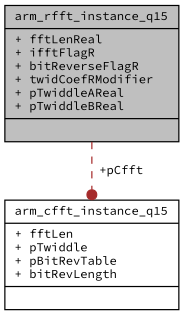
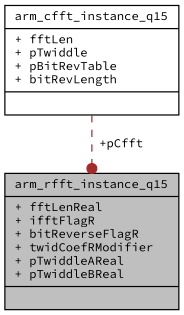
(92, 166) -> (92, 139)
